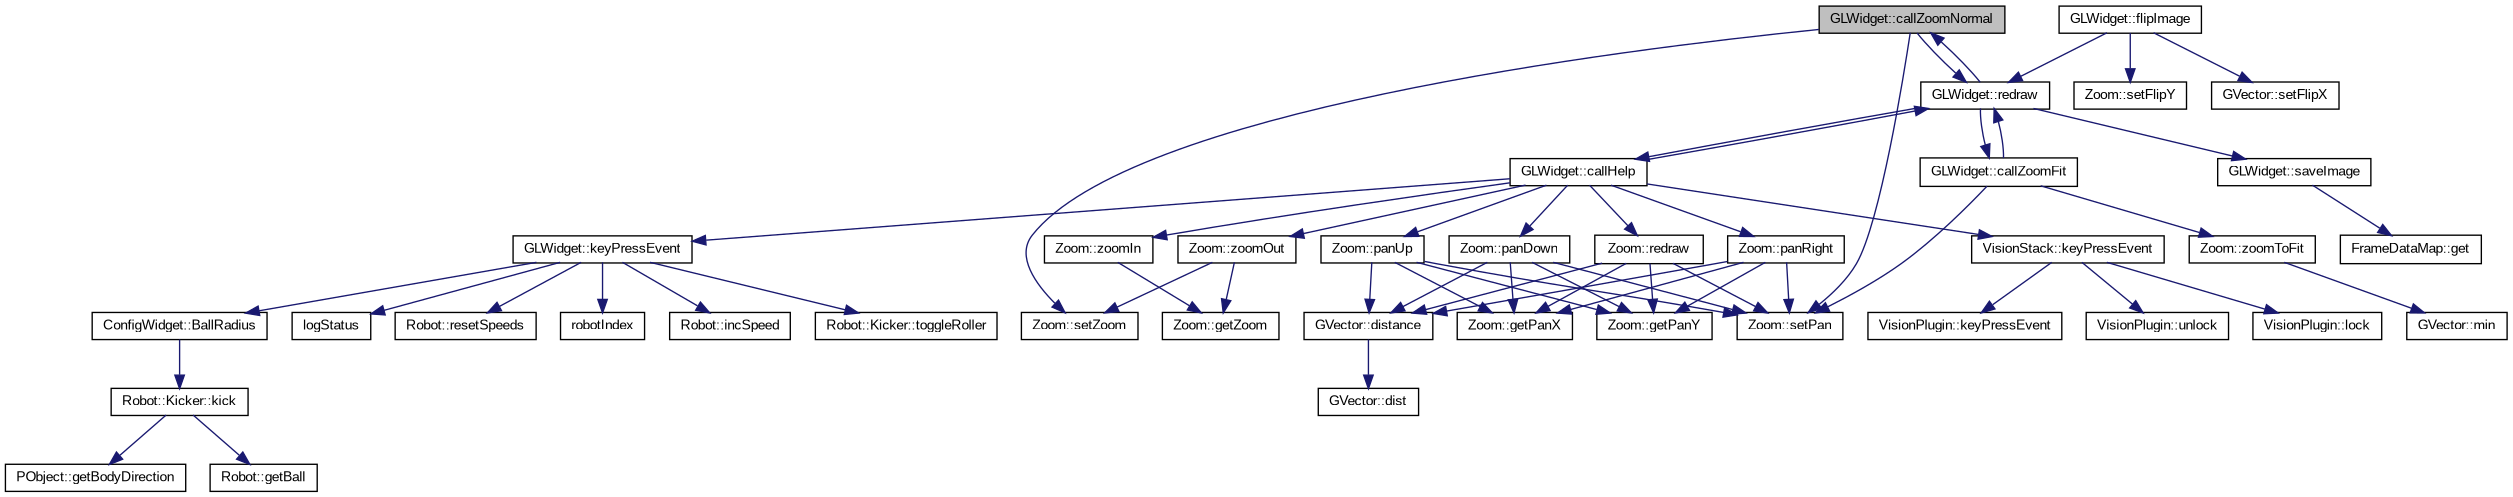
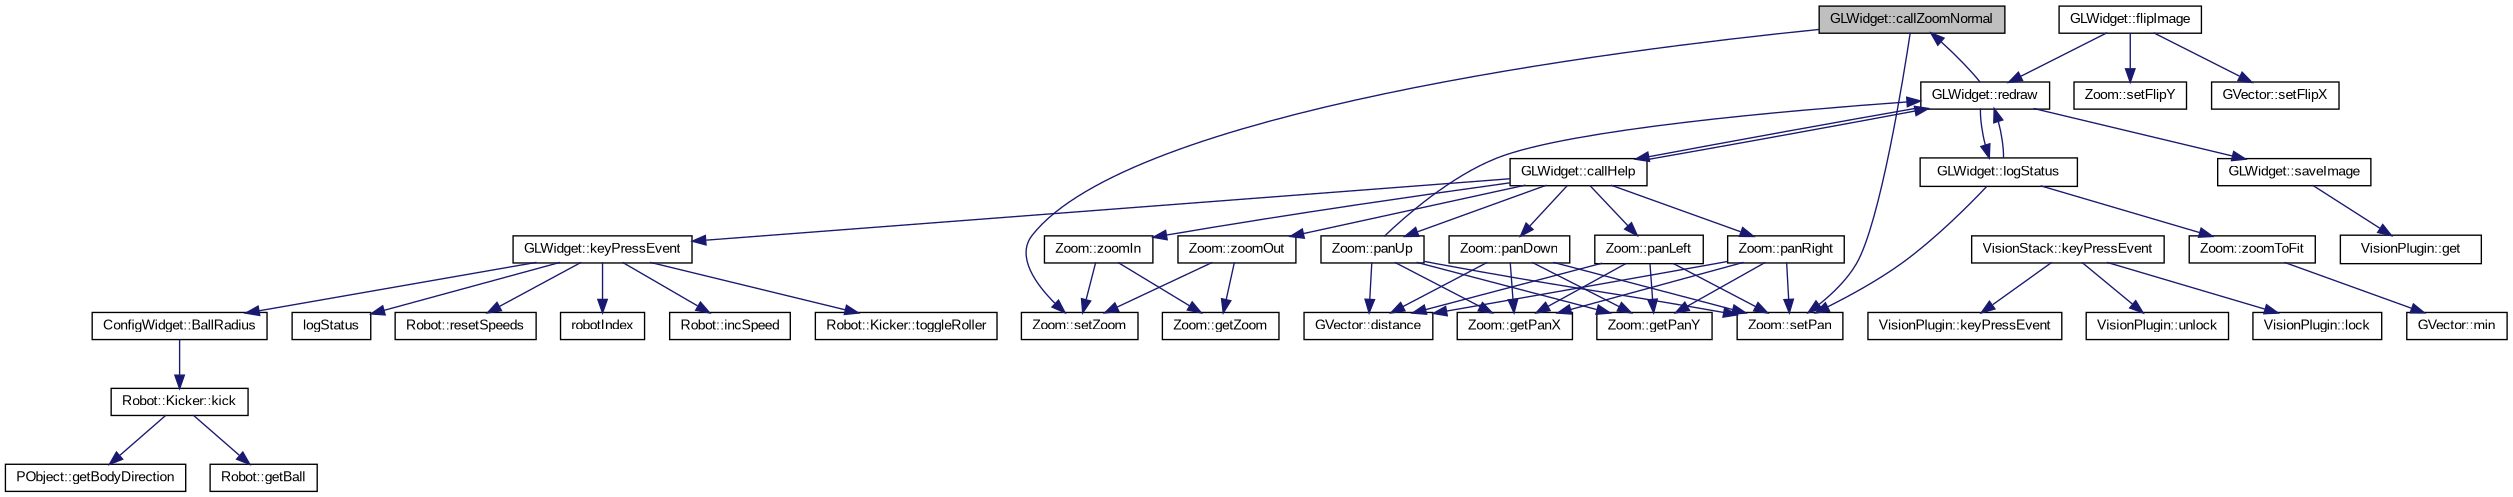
(1936, 54) -> (1632, 129)
(1999, 172) -> (1999, 172)
(1813, 209) -> none
(1649, 249) -> (1649, 249)
(2411, 249) -> (2411, 249)
none -> (1091, 281)
(1368, 402) -> none
